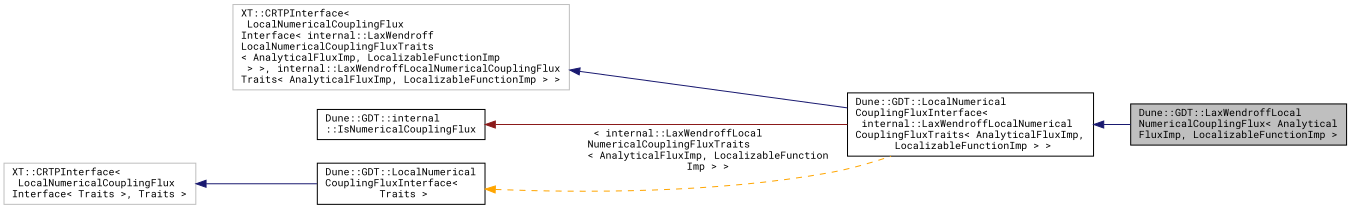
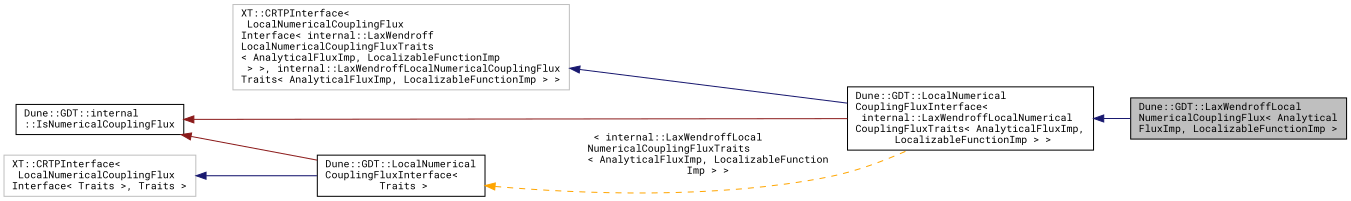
none -> (254, 148)
